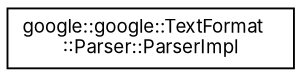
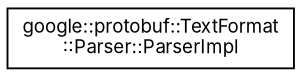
(151, 38) -> (151, 38)
